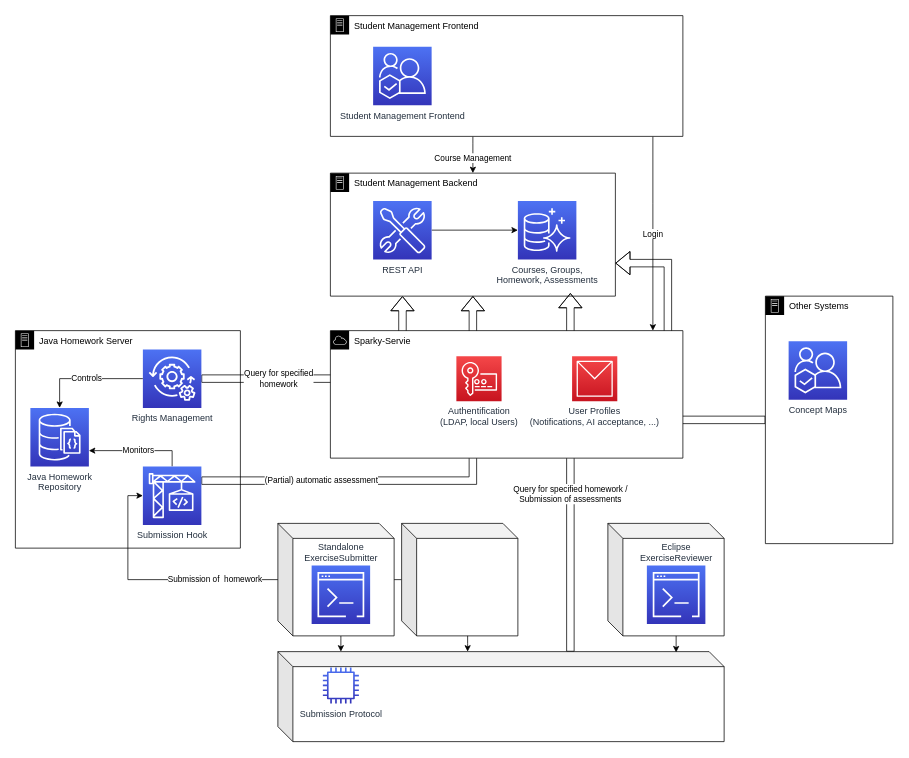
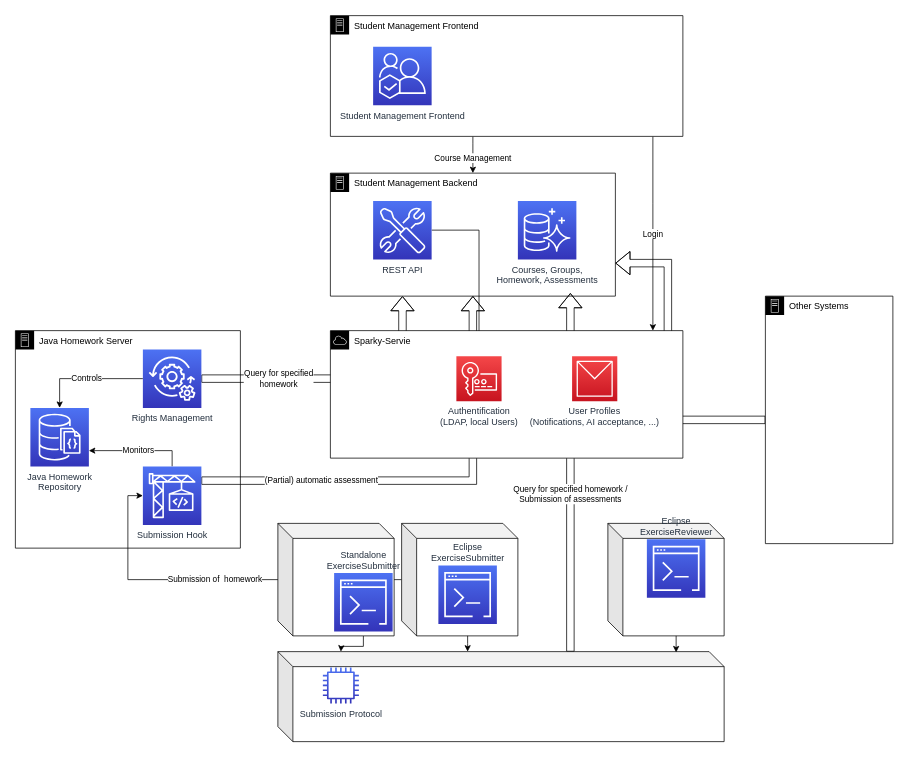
(511, 230) -> (479, 279)
(818, 370) -> none
(341, 594) -> (363, 602)
none -> (468, 594)
(676, 594) -> (676, 568)
